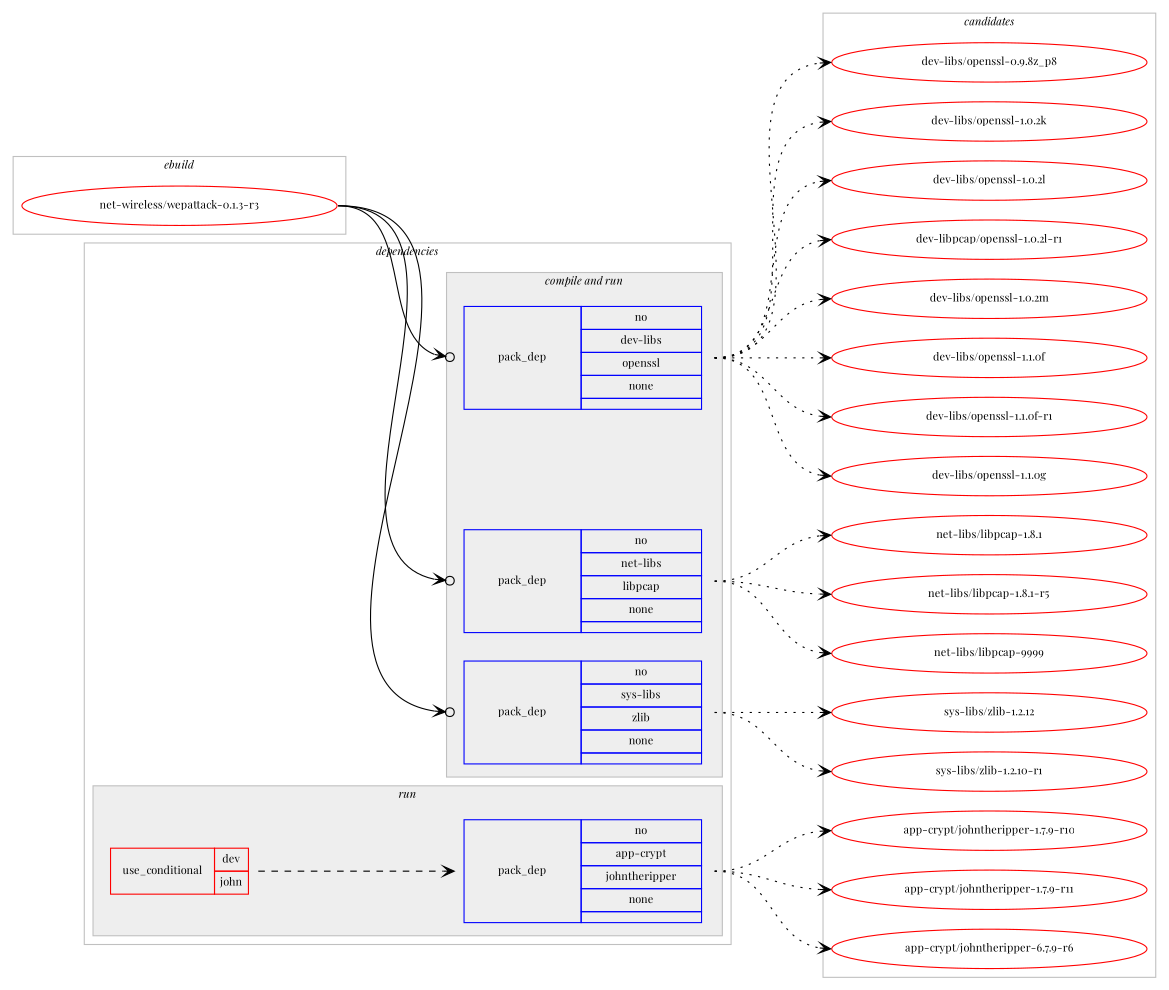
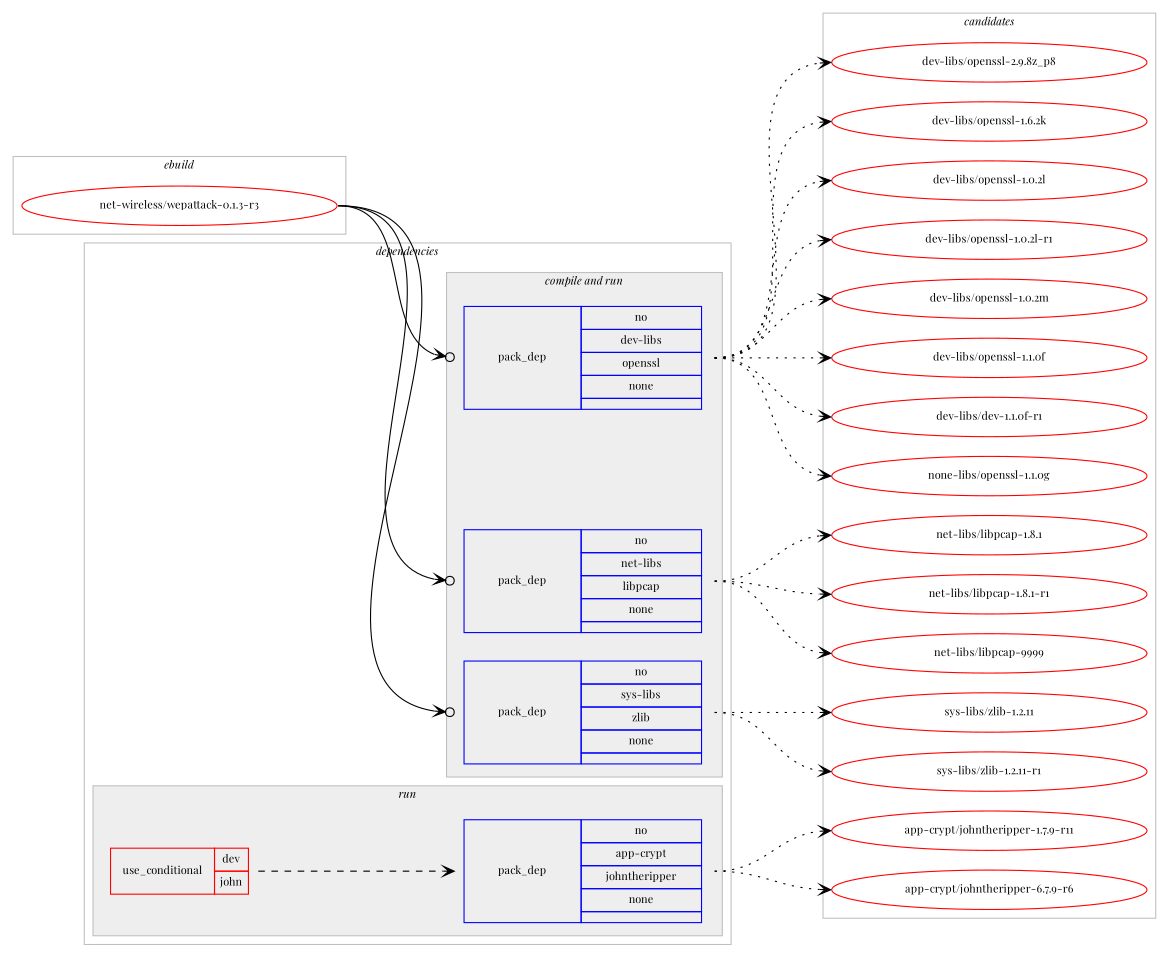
(989, 62) -> (989, 62)
(989, 121) -> (989, 121)
(989, 240) -> (989, 240)
(989, 417) -> (989, 417)
(989, 476) -> (989, 476)
(989, 594) -> (989, 594)
(989, 712) -> (989, 712)
(989, 772) -> (989, 772)
(989, 831) -> none
